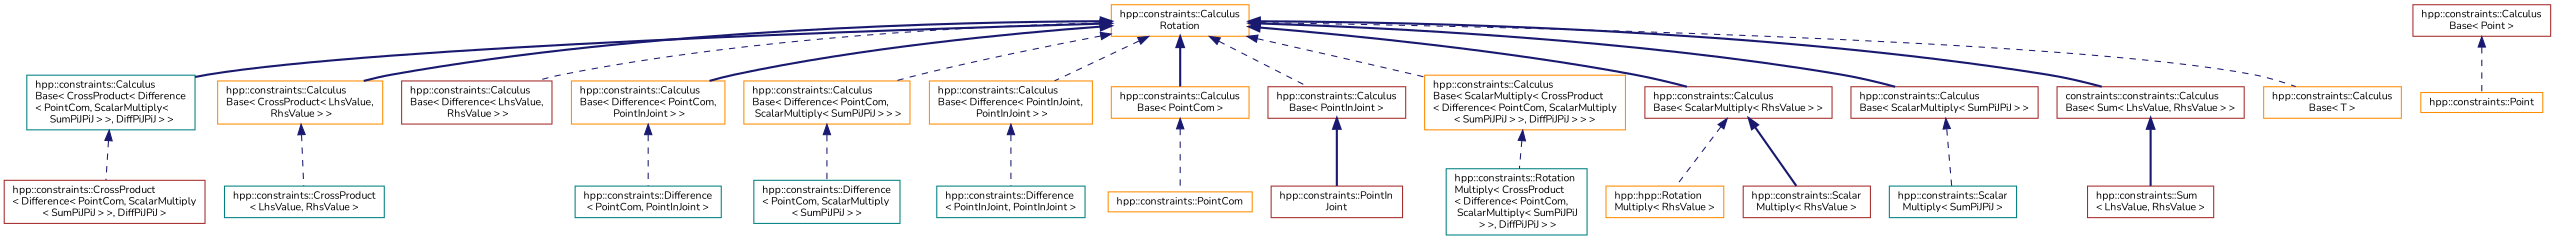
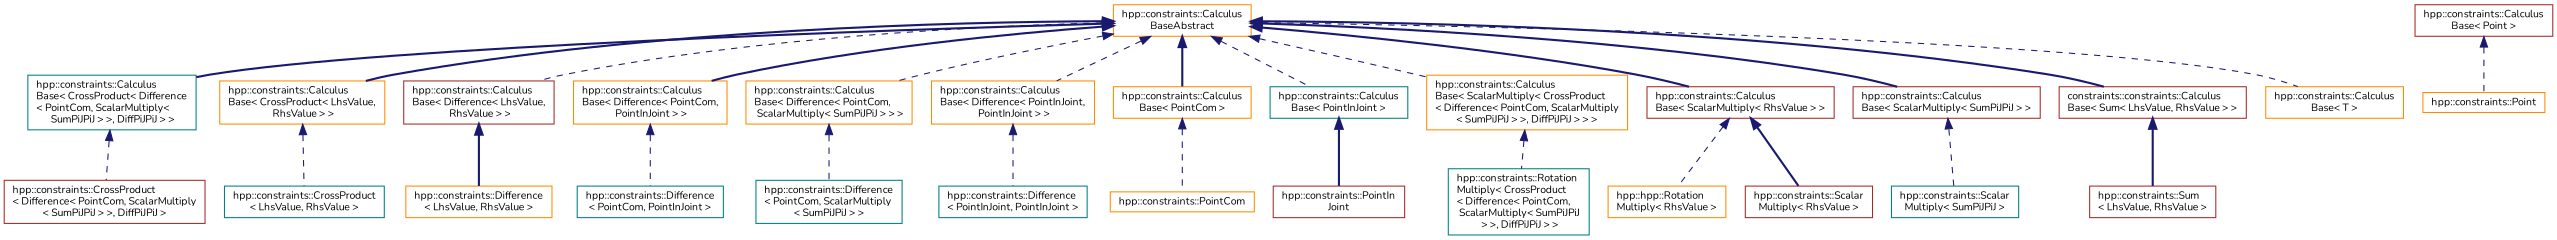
(1180, 21) -> (1182, 21)
(1337, 103) -> (1339, 103)
none -> (479, 202)
